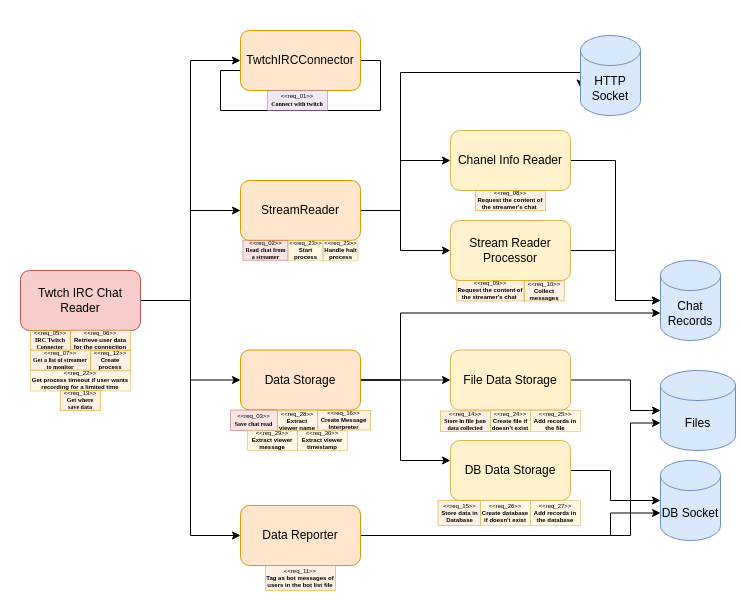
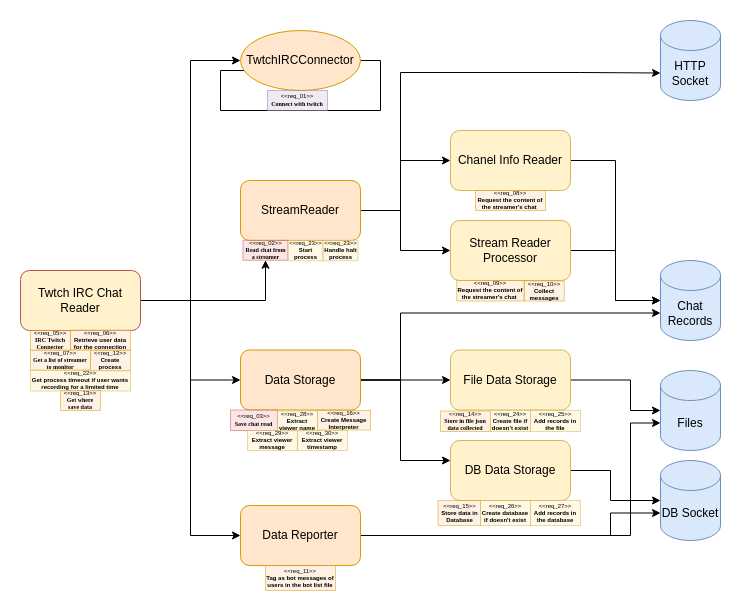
(301, 61) -> (301, 61)
(611, 76) -> (691, 61)
(213, 211) -> (245, 301)
(81, 301) -> (81, 301)
(698, 411) -> (691, 411)
